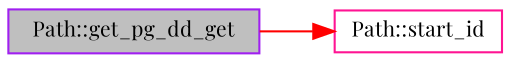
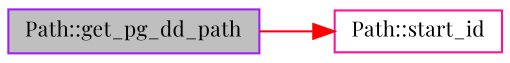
(134, 31) -> (134, 31)
